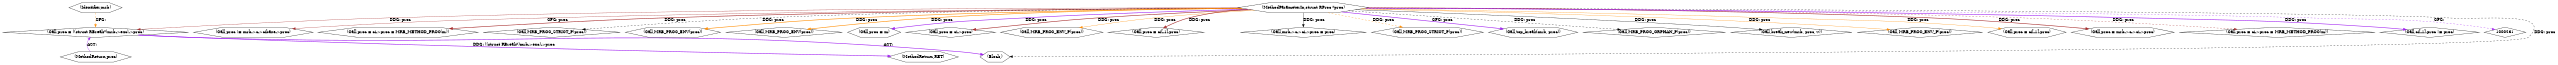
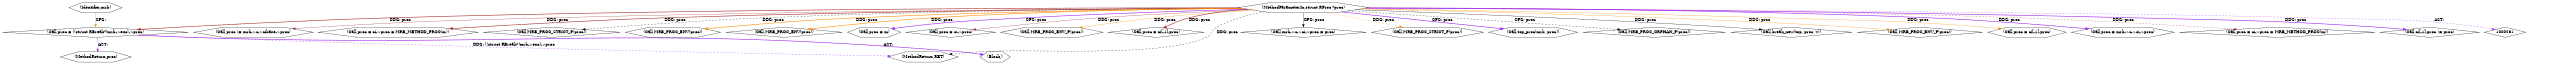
(689, 12) -> (689, 12)
(1853, 15) -> (1853, 15)
(1113, 17) -> (1113, 17)
(96, 19) -> (96, 19)
(557, 20) -> (557, 20)
(1036, 20) -> (1036, 20)
(1314, 20) -> (1314, 20)
(1525, 20) -> (1525, 20)
(2440, 20) -> (2440, 20)
(1533, 32) -> (1533, 32)
(1791, 32) -> (1791, 32)
(2362, 45) -> (1112, 51)
(87, 46) -> (98, 43)
(514, 48) -> (514, 48)
